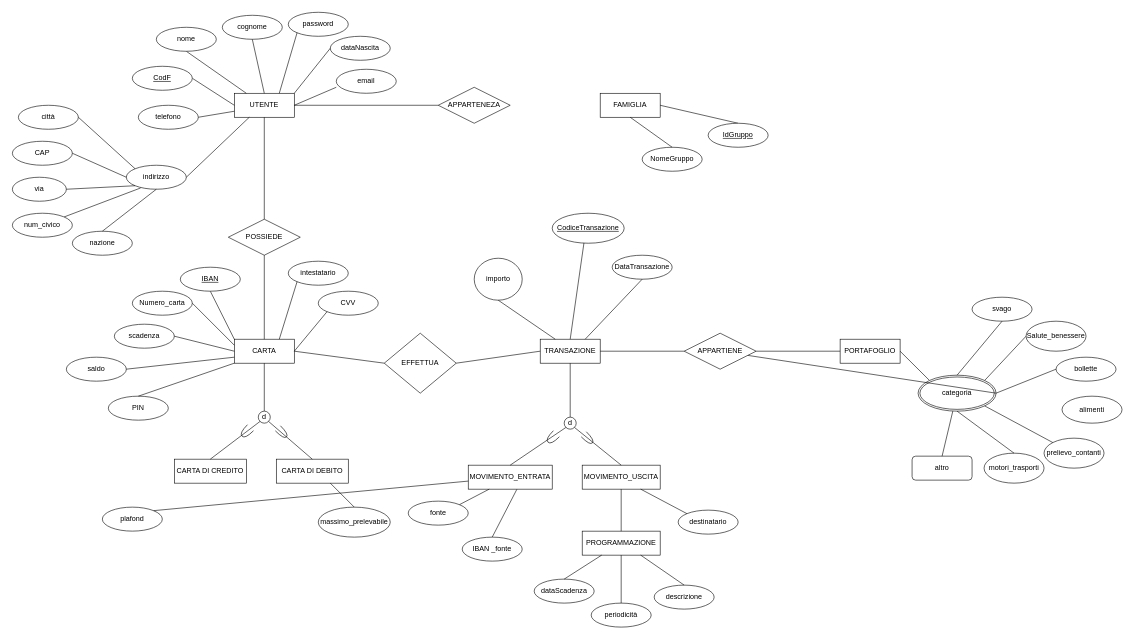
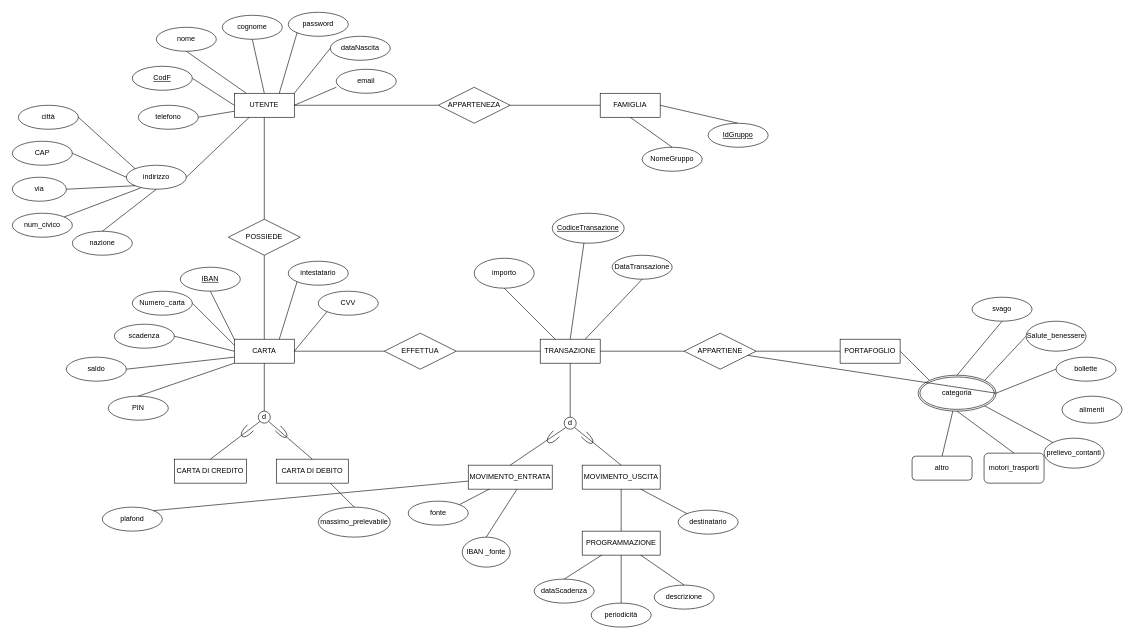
none -> (555, 105)
(498, 279) -> (504, 273)
(420, 363) -> (420, 351)
(1014, 468) -> (1014, 468)
(492, 549) -> (486, 552)
